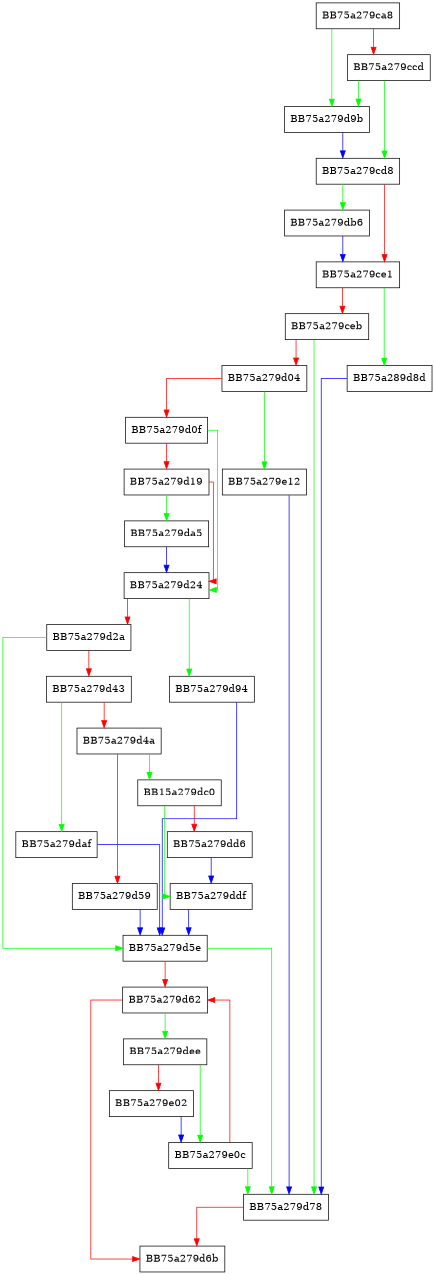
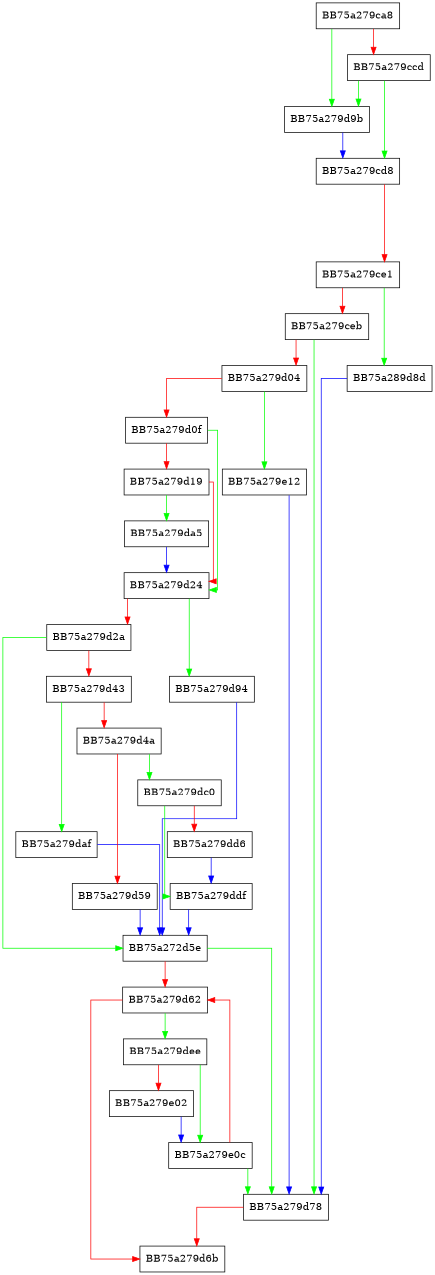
(327, 223) -> none
(180, 793) -> (180, 793)
(165, 948) -> (165, 948)
